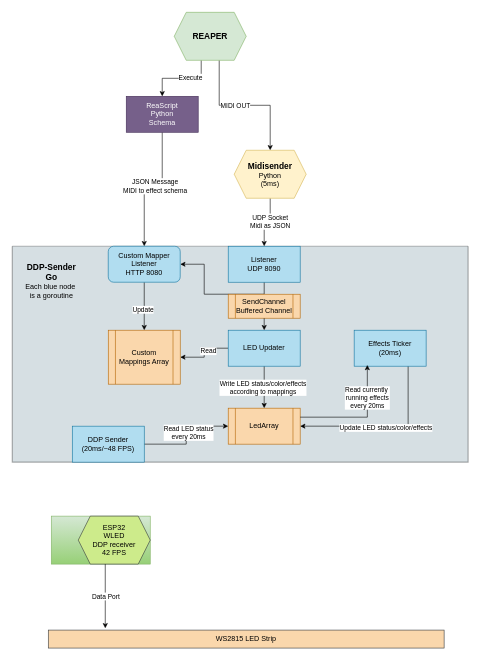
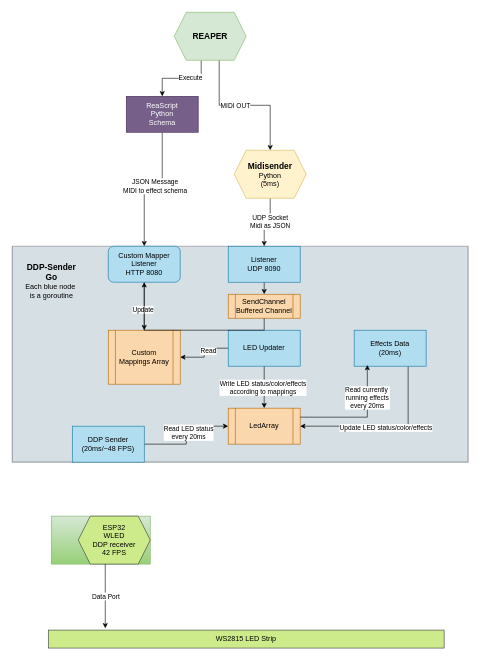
(264, 290) -> (264, 288)
(264, 324) -> (264, 328)
(390, 348) -> (390, 348)
(246, 639) -> (246, 639)
